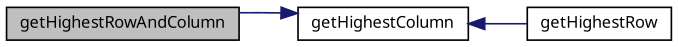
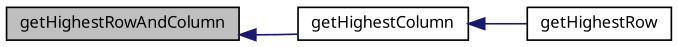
(260, 13) -> (277, 35)
